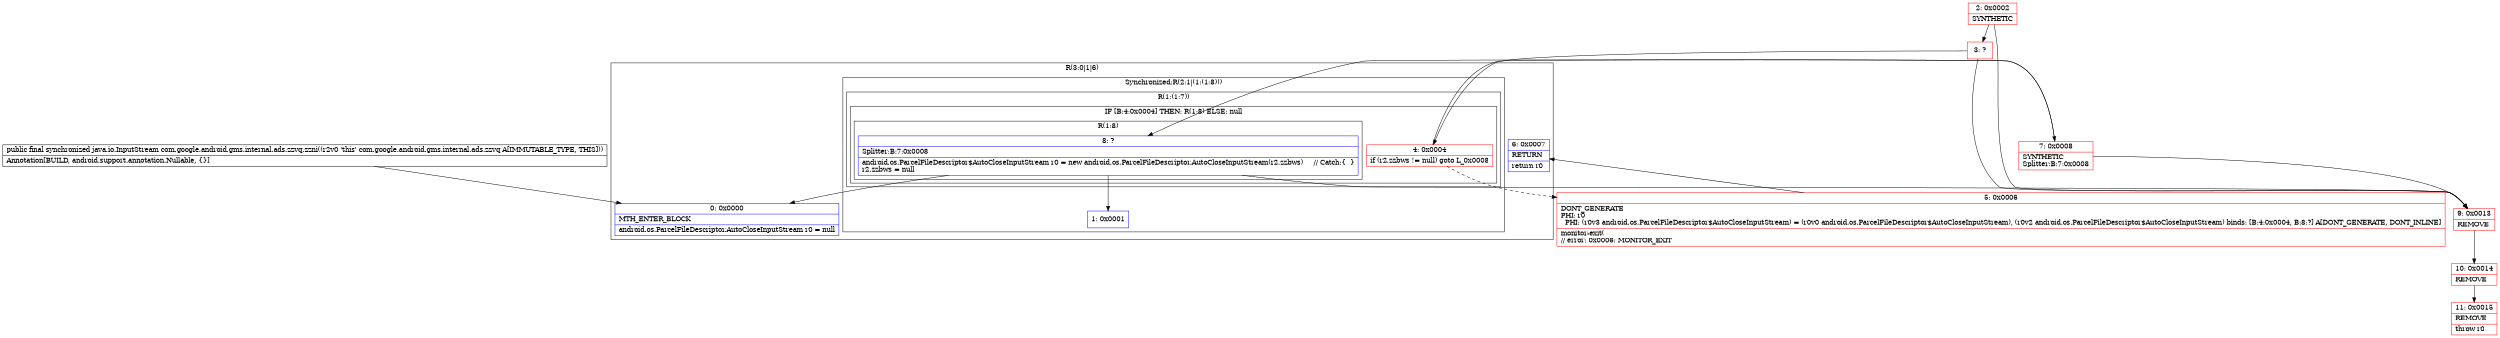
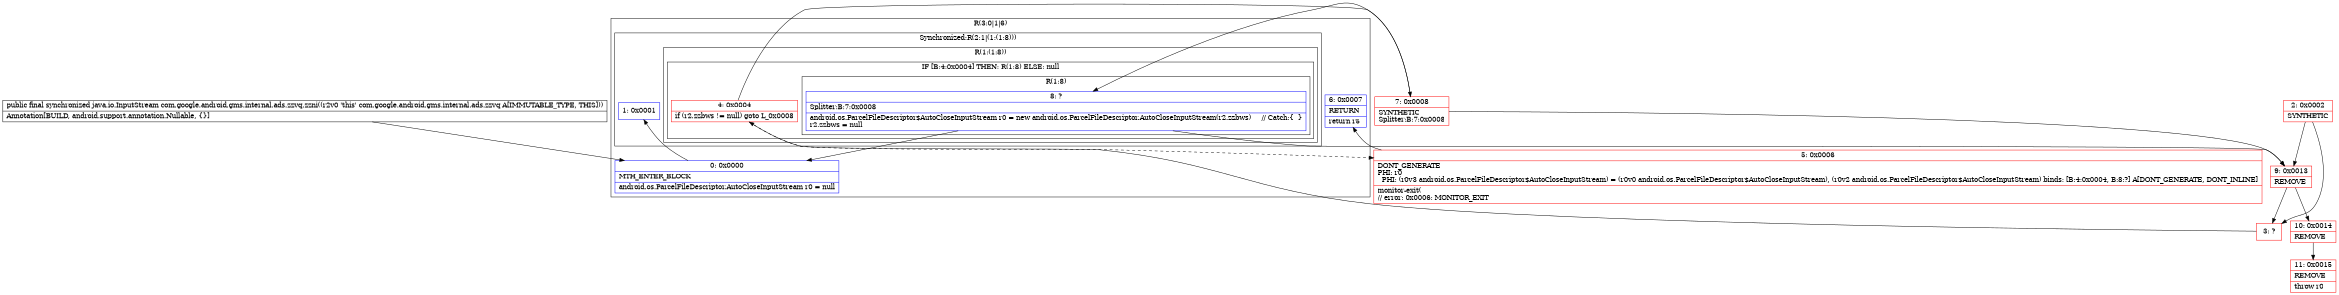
(1174, 97) -> (991, 53)
(1528, 166) -> (1344, 122)
(1108, 191) -> (660, 141)
(2166, 191) -> (2281, 203)
